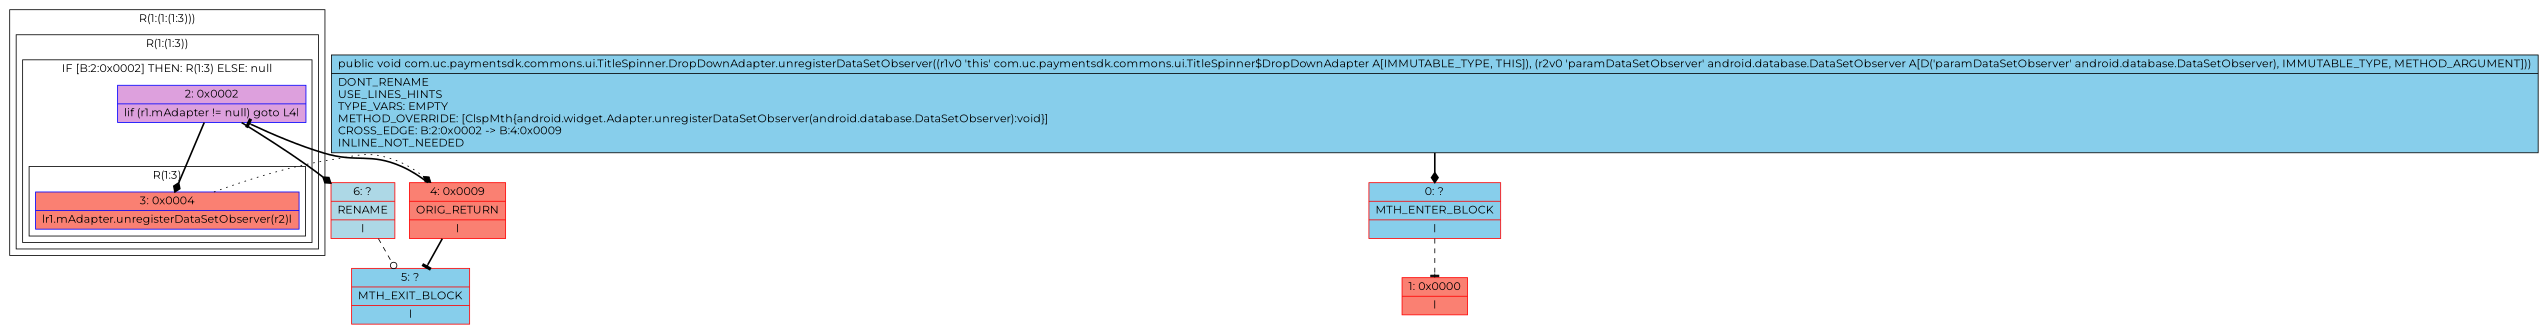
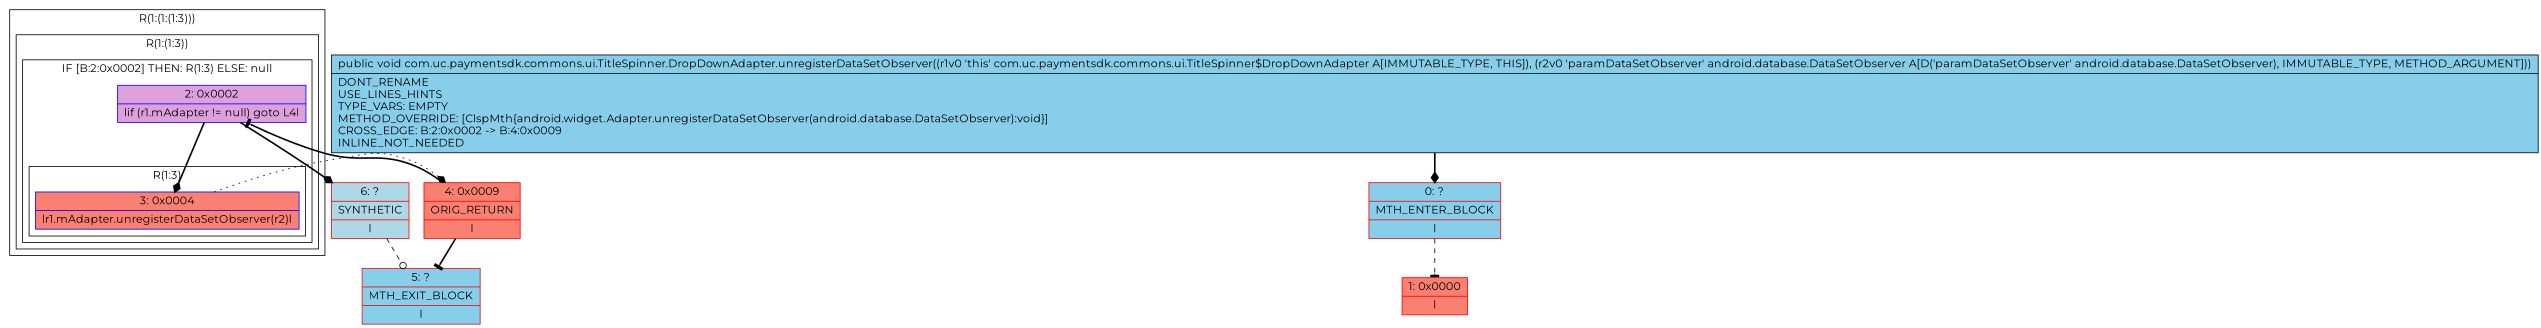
(363, 210) -> (370, 210)
